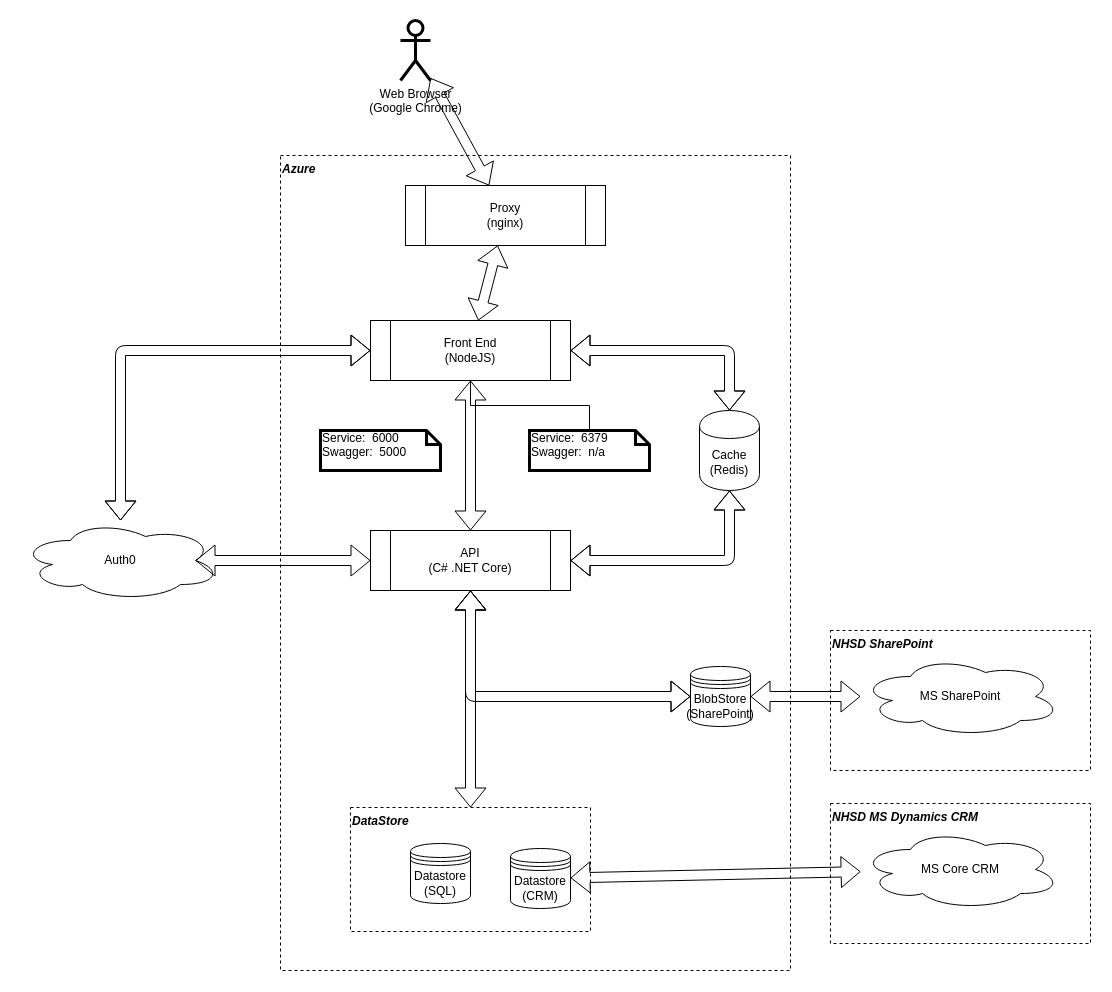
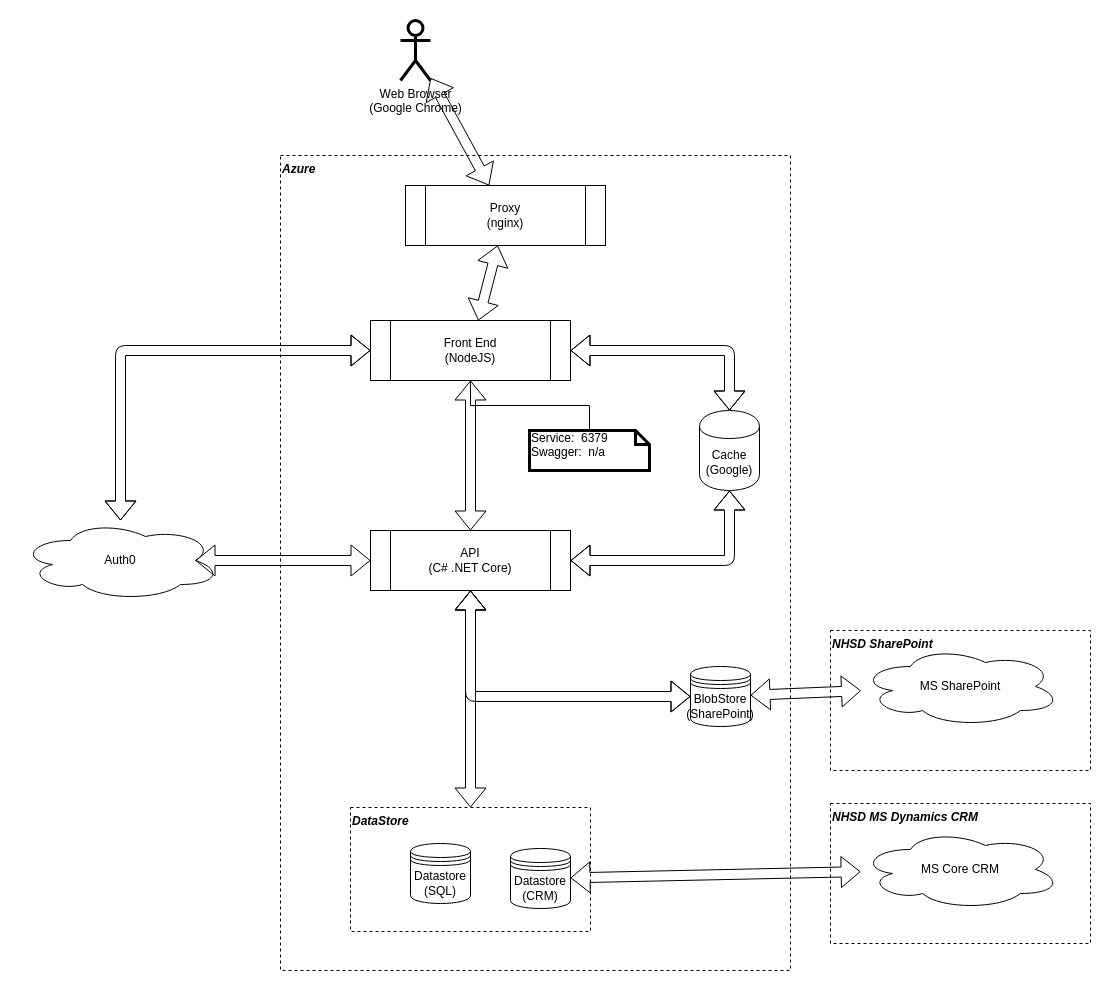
(381, 451) -> none
(730, 463) -> (730, 463)
(961, 697) -> (961, 687)
